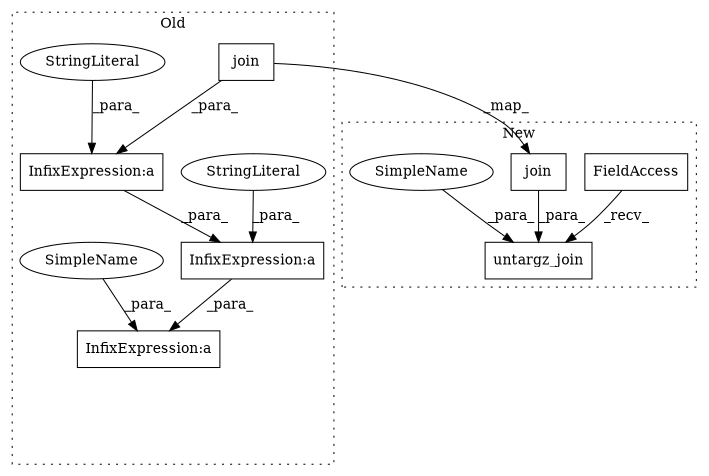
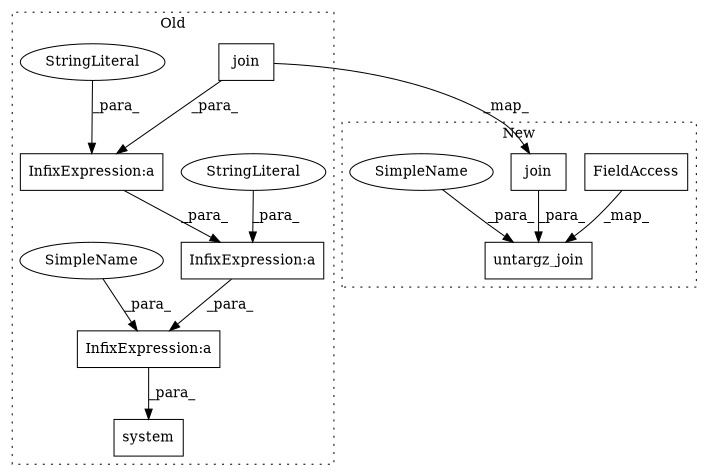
(627, 216) -> (627, 216)
none -> (149, 438)
